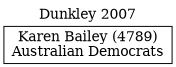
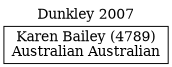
(88, 45) -> (86, 45)
